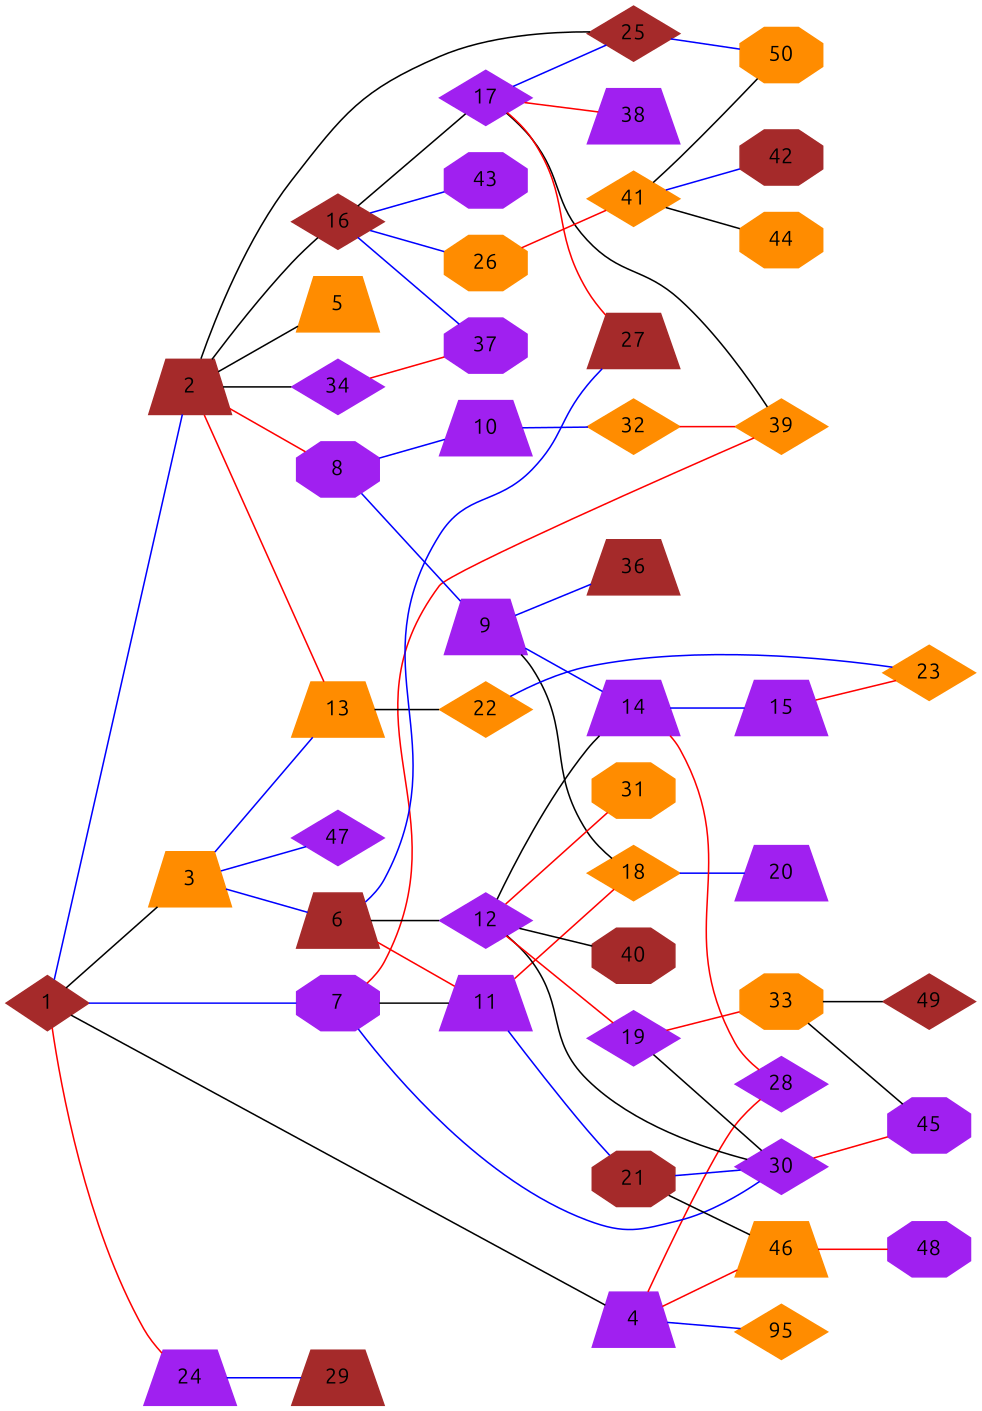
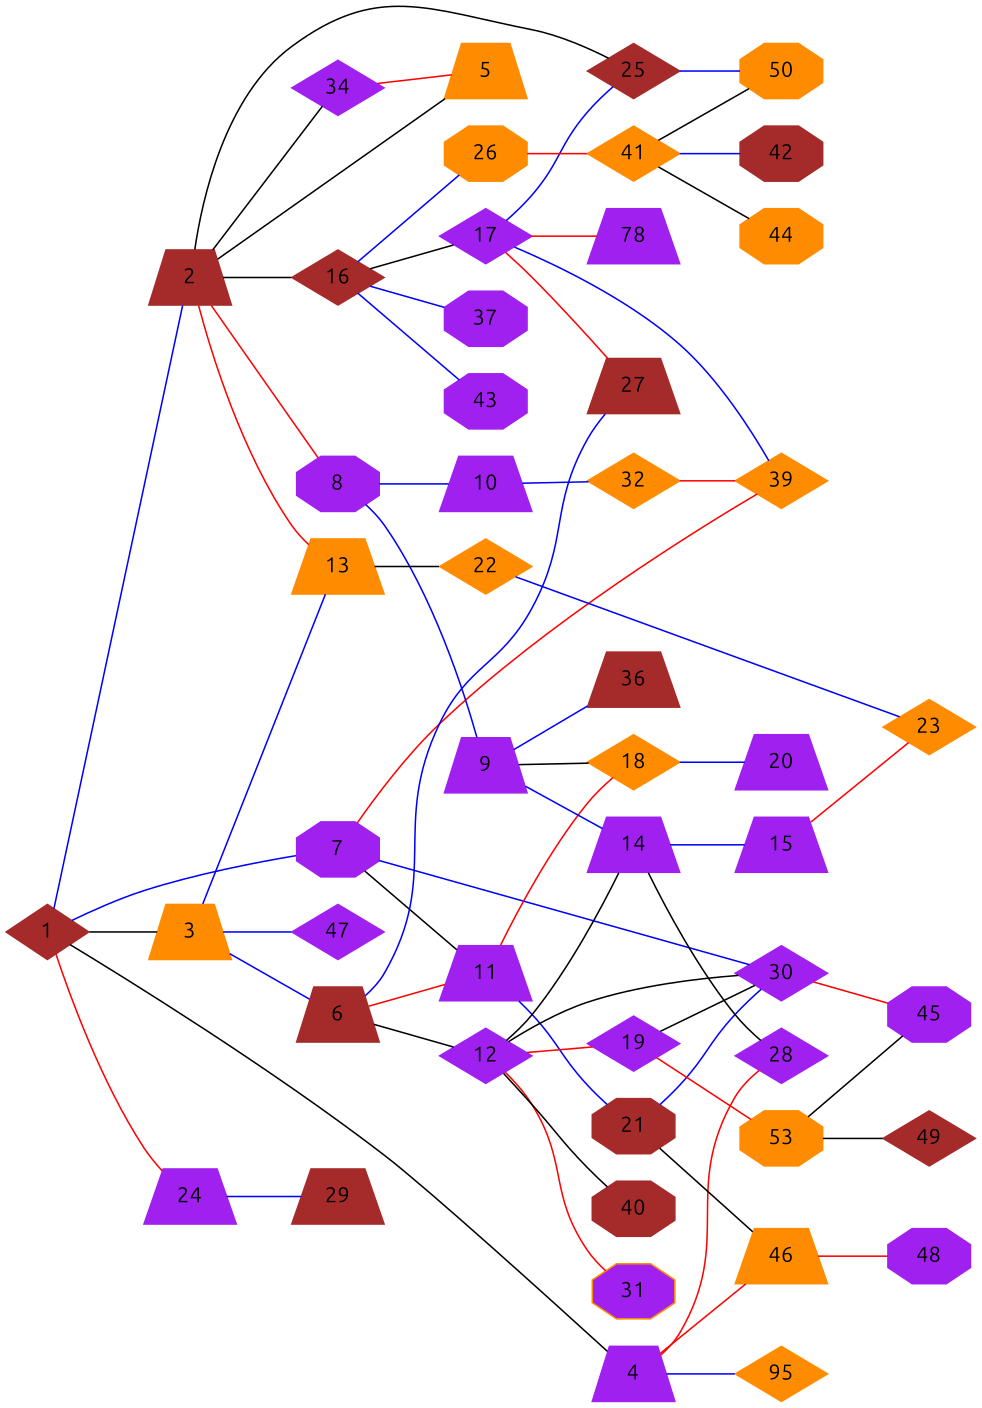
(634, 116) -> (634, 236)
(626, 268) -> (662, 330)
(407, 368) -> (415, 79)
(634, 791) -> (634, 1291)
(707, 906) -> (698, 962)
(781, 1002) -> (781, 1138)
